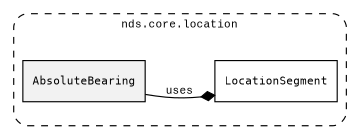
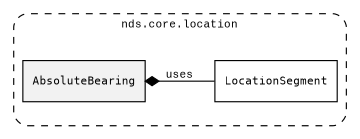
(173, 98) -> (187, 81)
